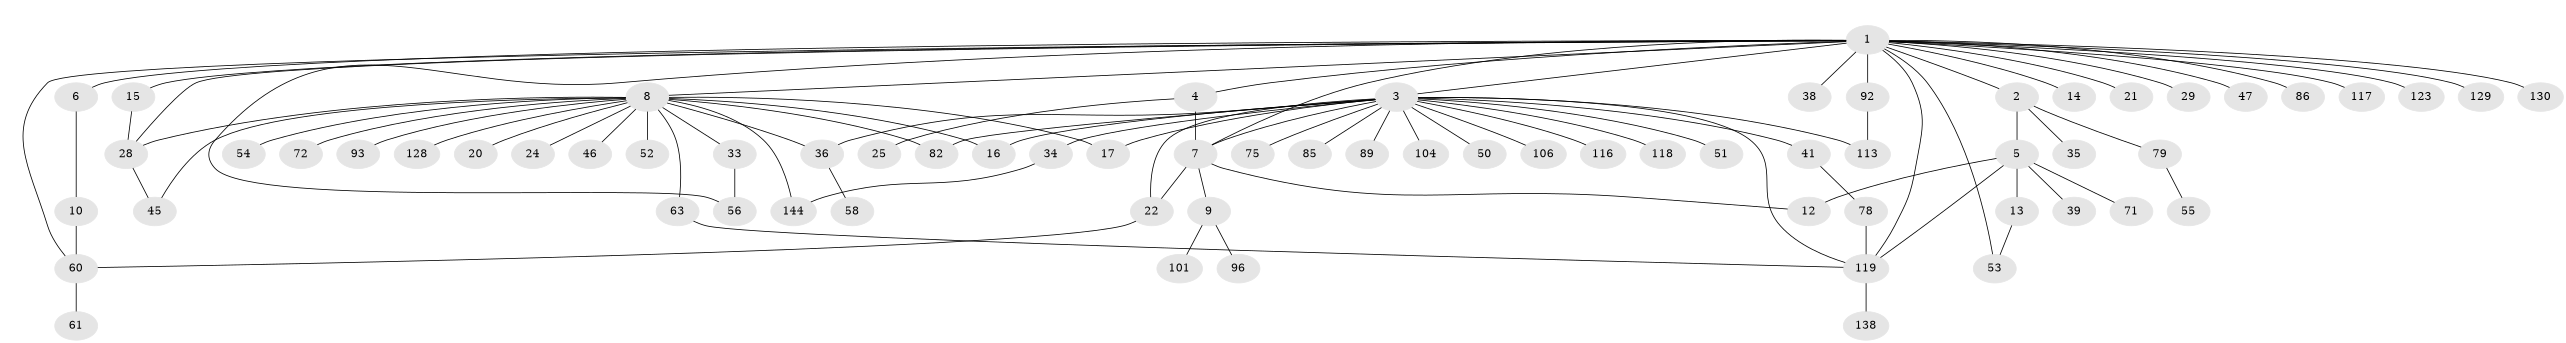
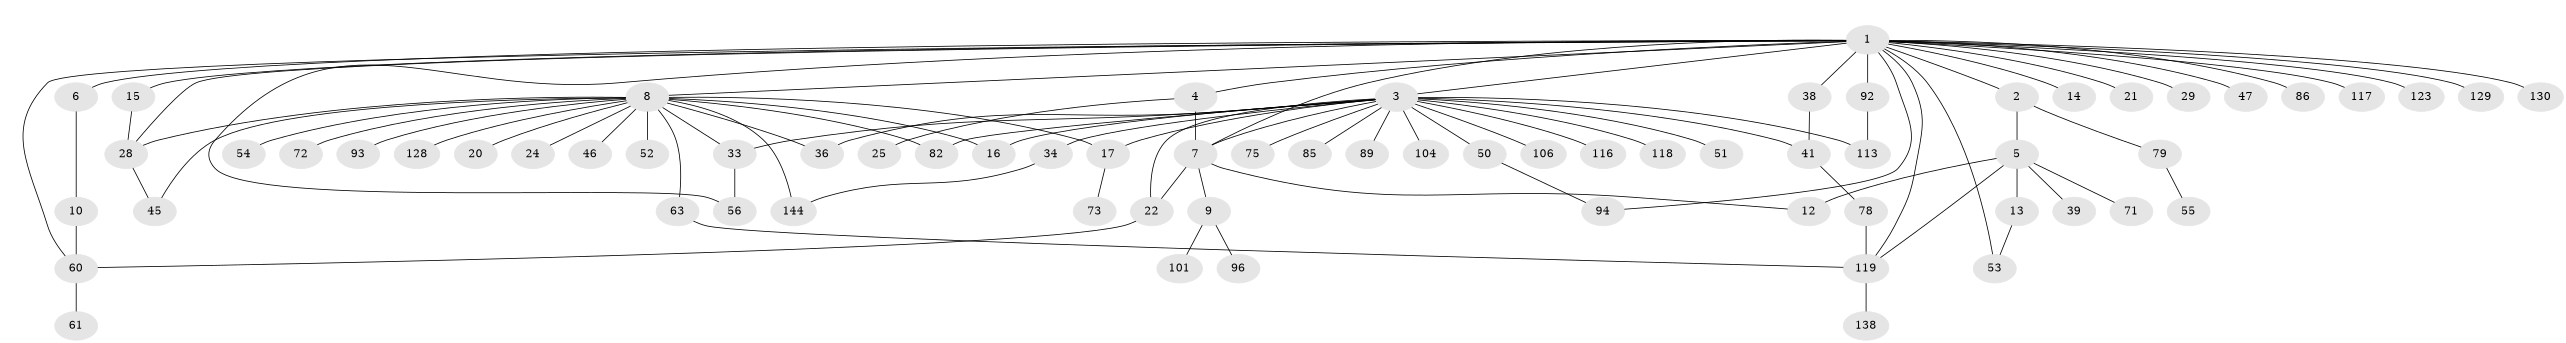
none -> (1809, 126)
(1753, 143) -> (1033, 120)
(2074, 154) -> none
(852, 211) -> none
none -> (1095, 211)
none -> (1603, 211)
